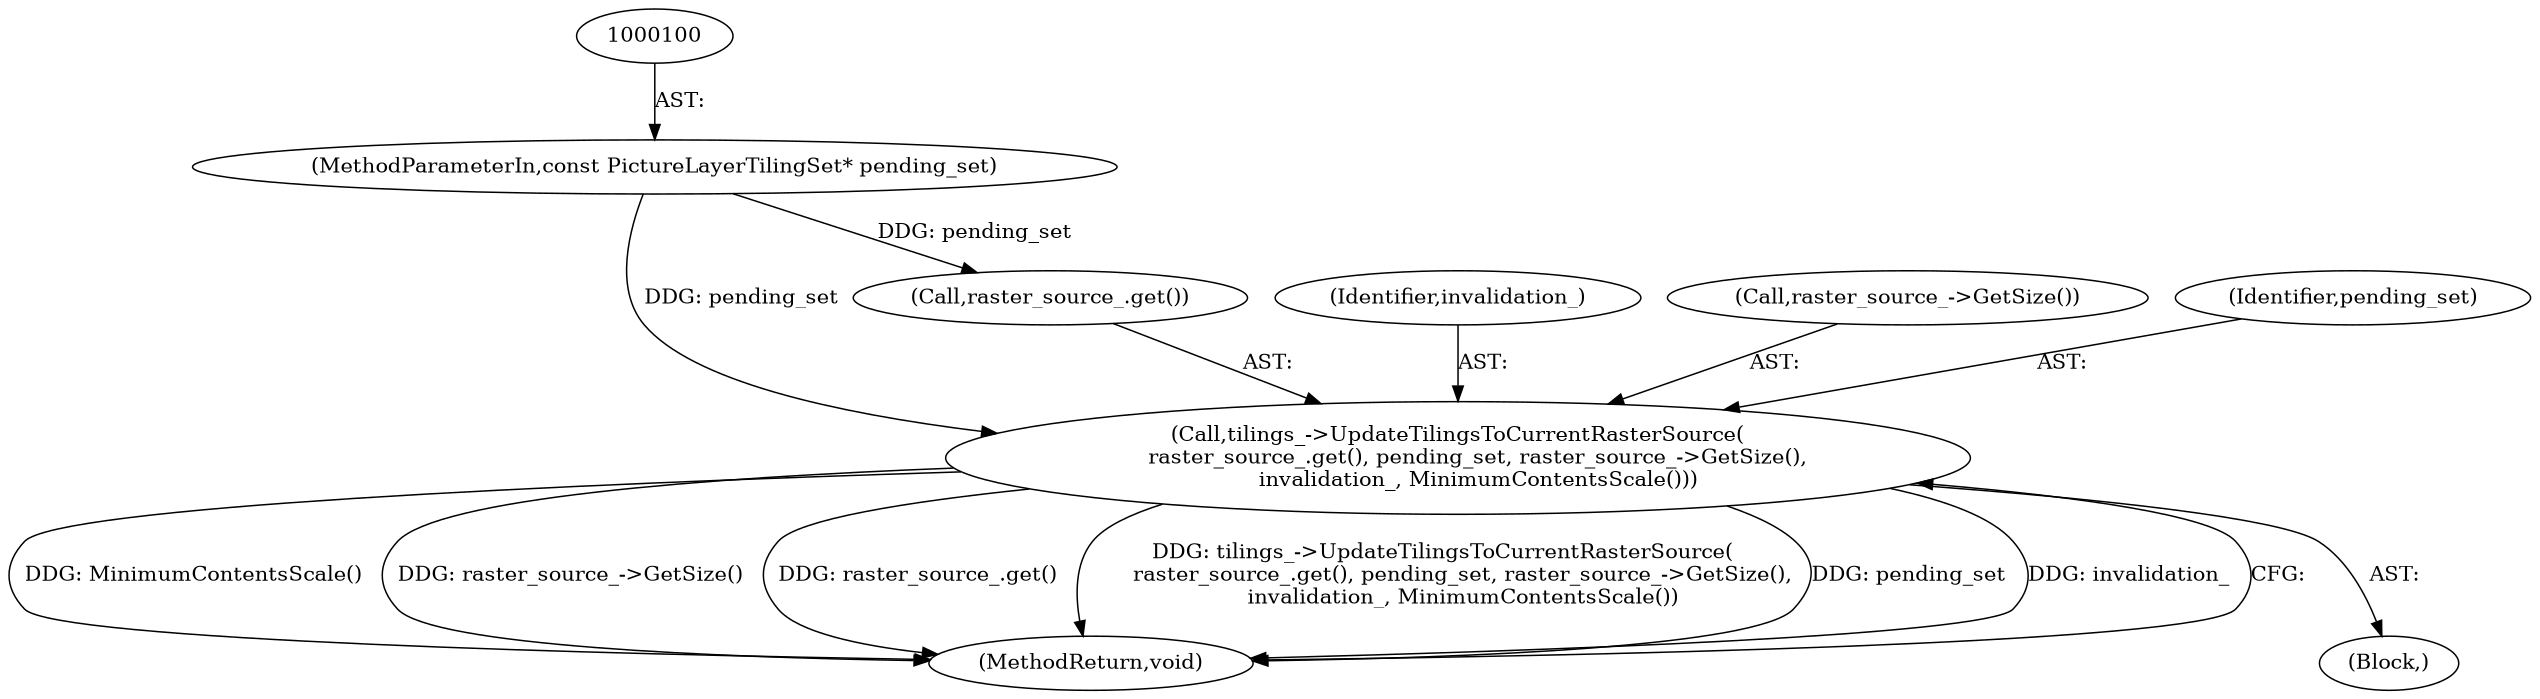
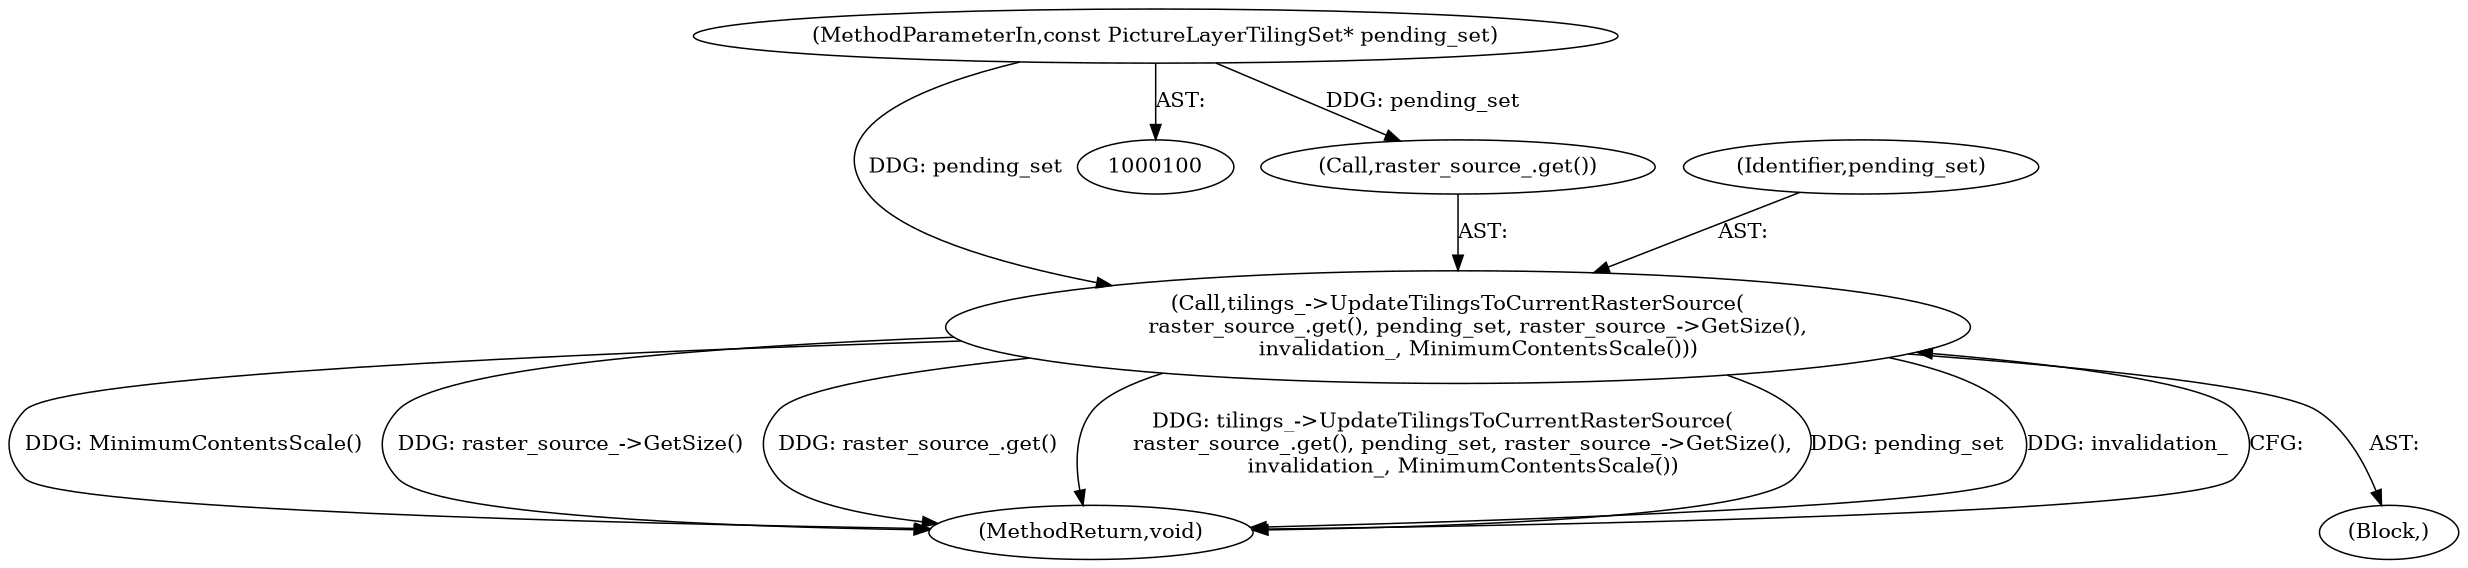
(655, 94) -> (1156, 94)
(1458, 298) -> none
(1908, 298) -> none
